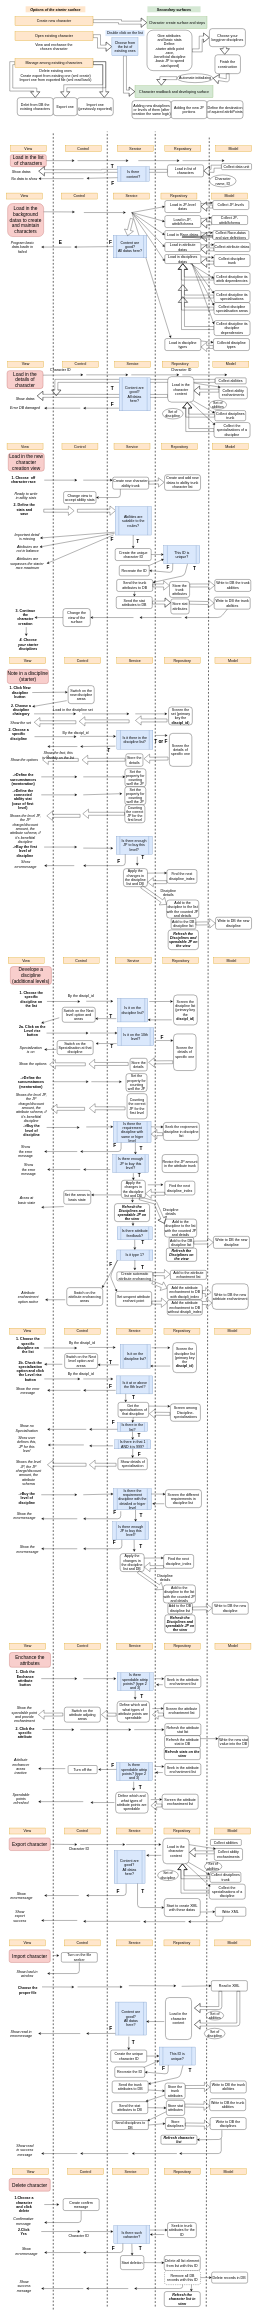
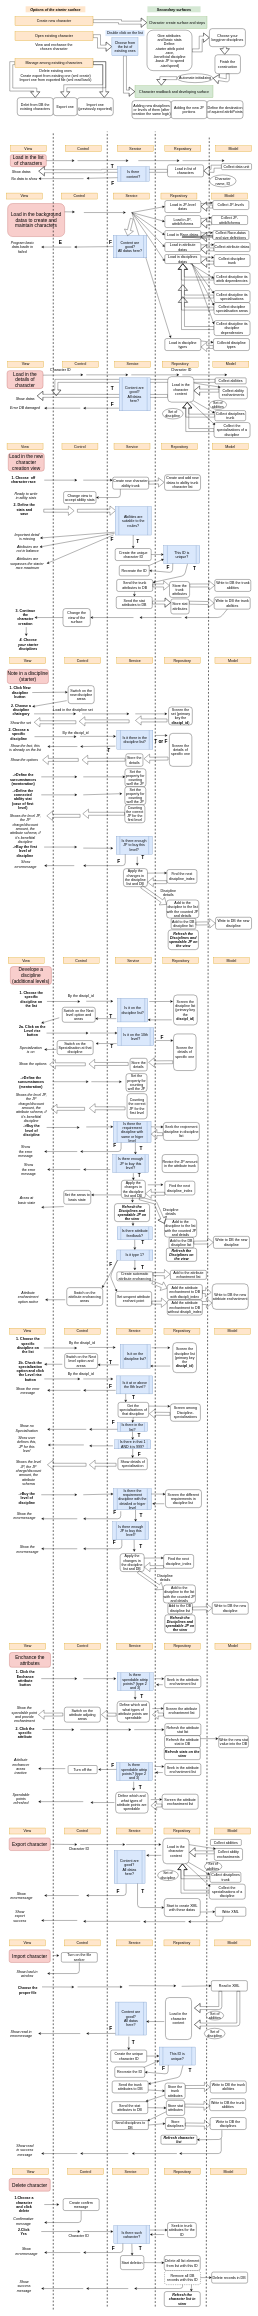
(26, 220) -> (36, 220)
(58, 755) -> (25, 748)
